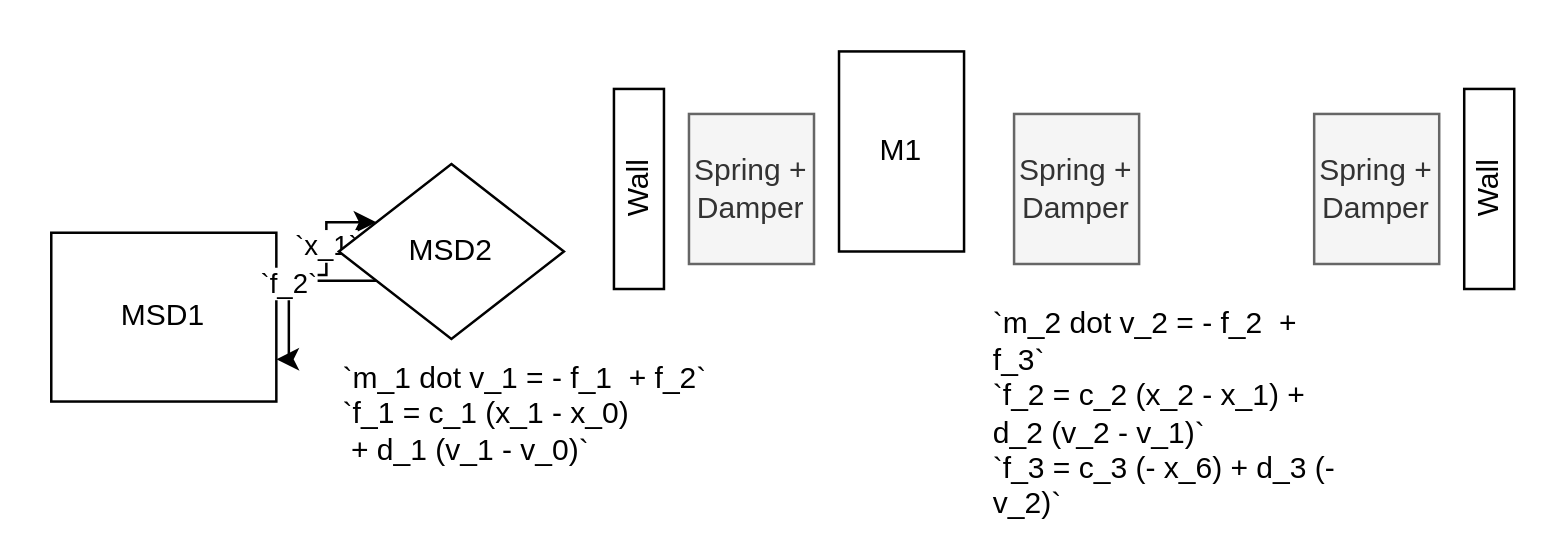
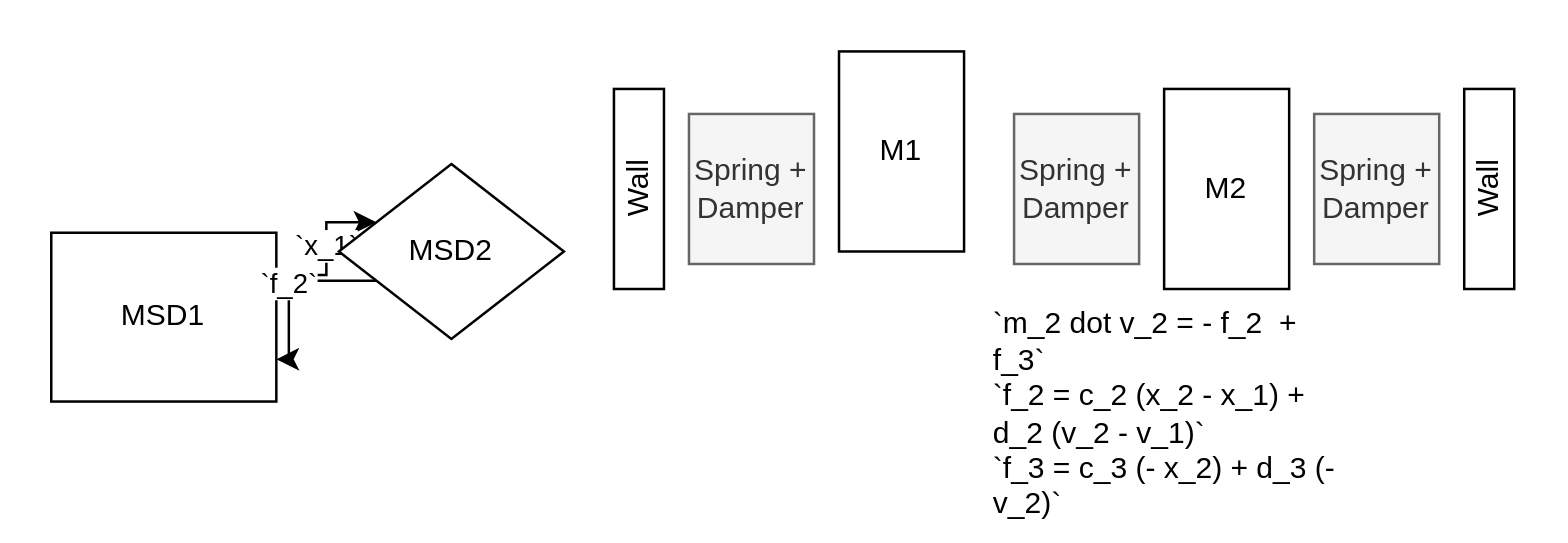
none -> (1226, 189)
(601, 414) -> none
(1166, 414) -> (1166, 414)
